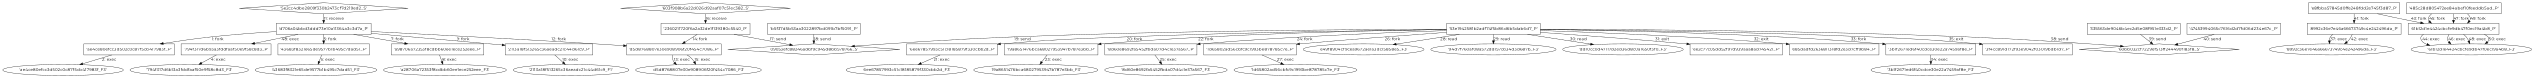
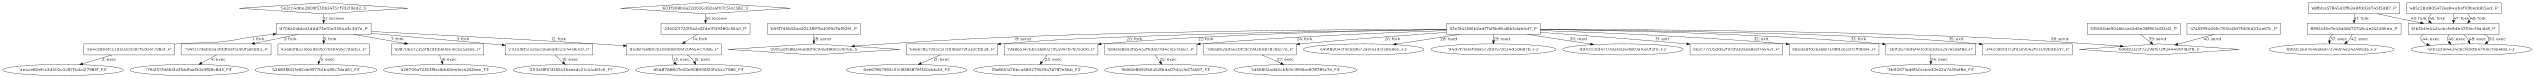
(220, 36) -> (224, 41)
(290, 39) -> (290, 39)
(762, 40) -> none
